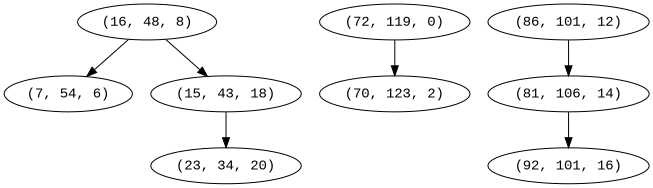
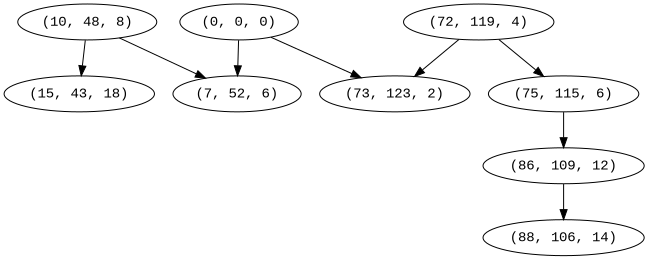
(147, 22) -> (87, 22)
none -> (239, 22)
(395, 22) -> (479, 22)
(569, 22) -> (564, 166)
(68, 94) -> (237, 94)
(395, 94) -> (395, 94)
none -> (564, 94)
(569, 94) -> (564, 238)
(226, 166) -> none
(569, 166) -> none
